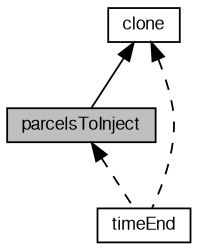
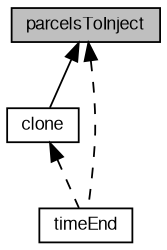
(108, 83) -> (61, 84)
